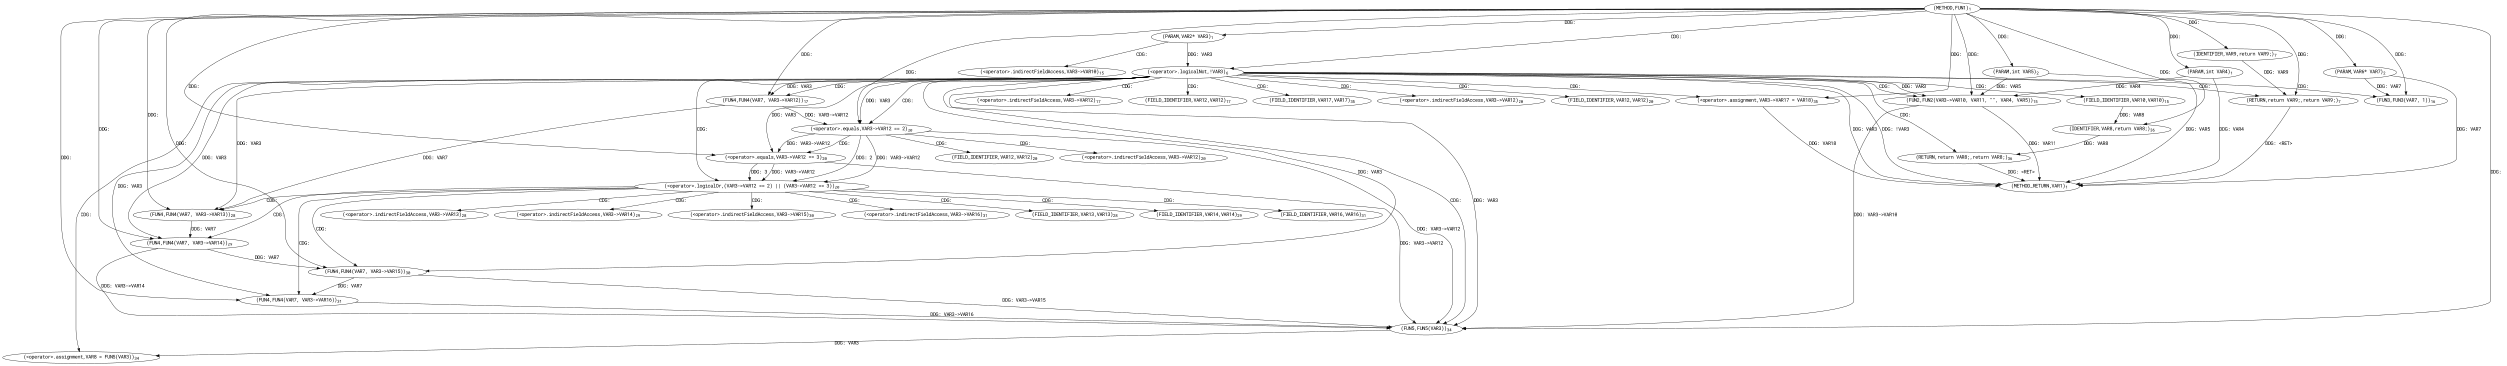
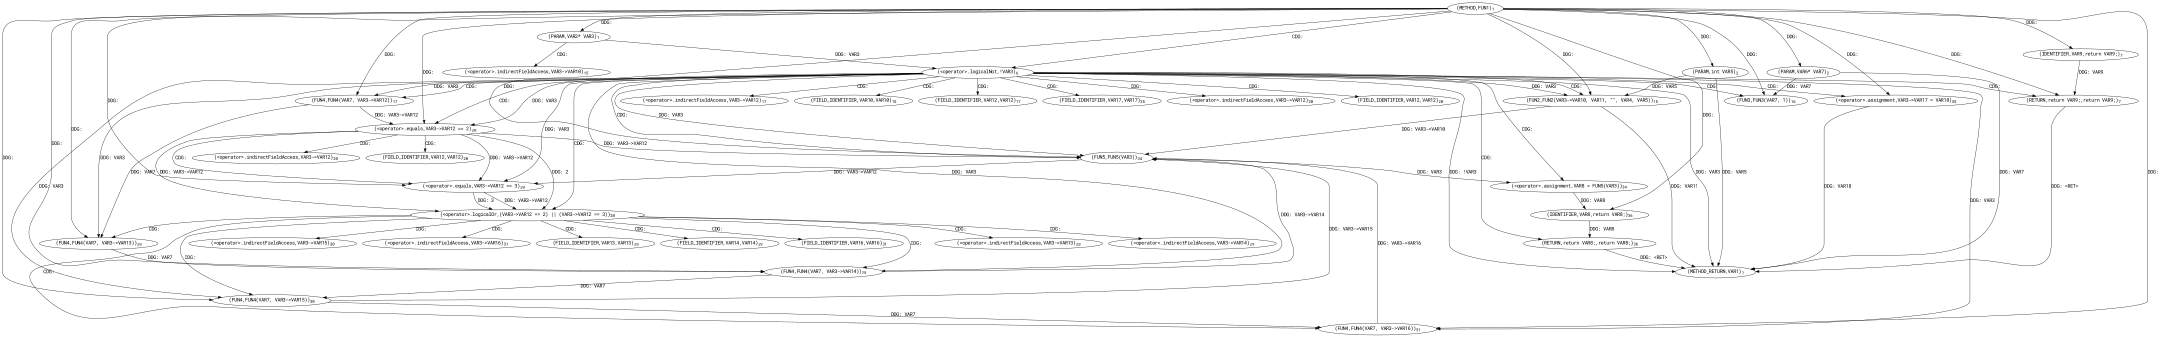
(2210, 72) -> none
(2120, 114) -> (1578, 199)
(1166, 190) -> (810, 172)
